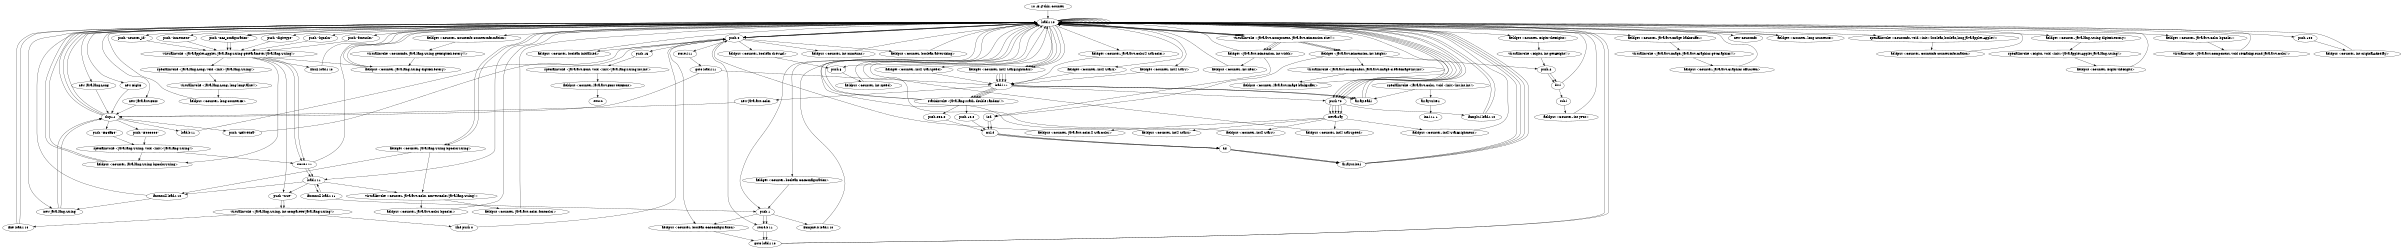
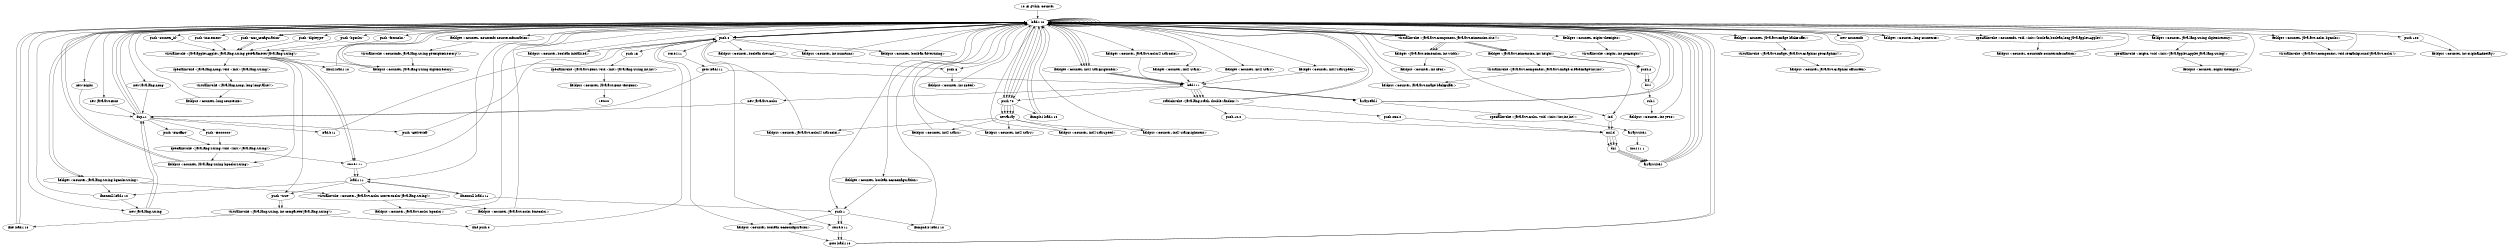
(1396, 94) -> (1440, 108)
